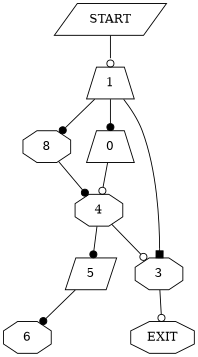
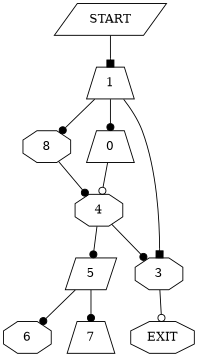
(110, 47) -> (110, 47)
(126, 239) -> (126, 239)
none -> (91, 337)
